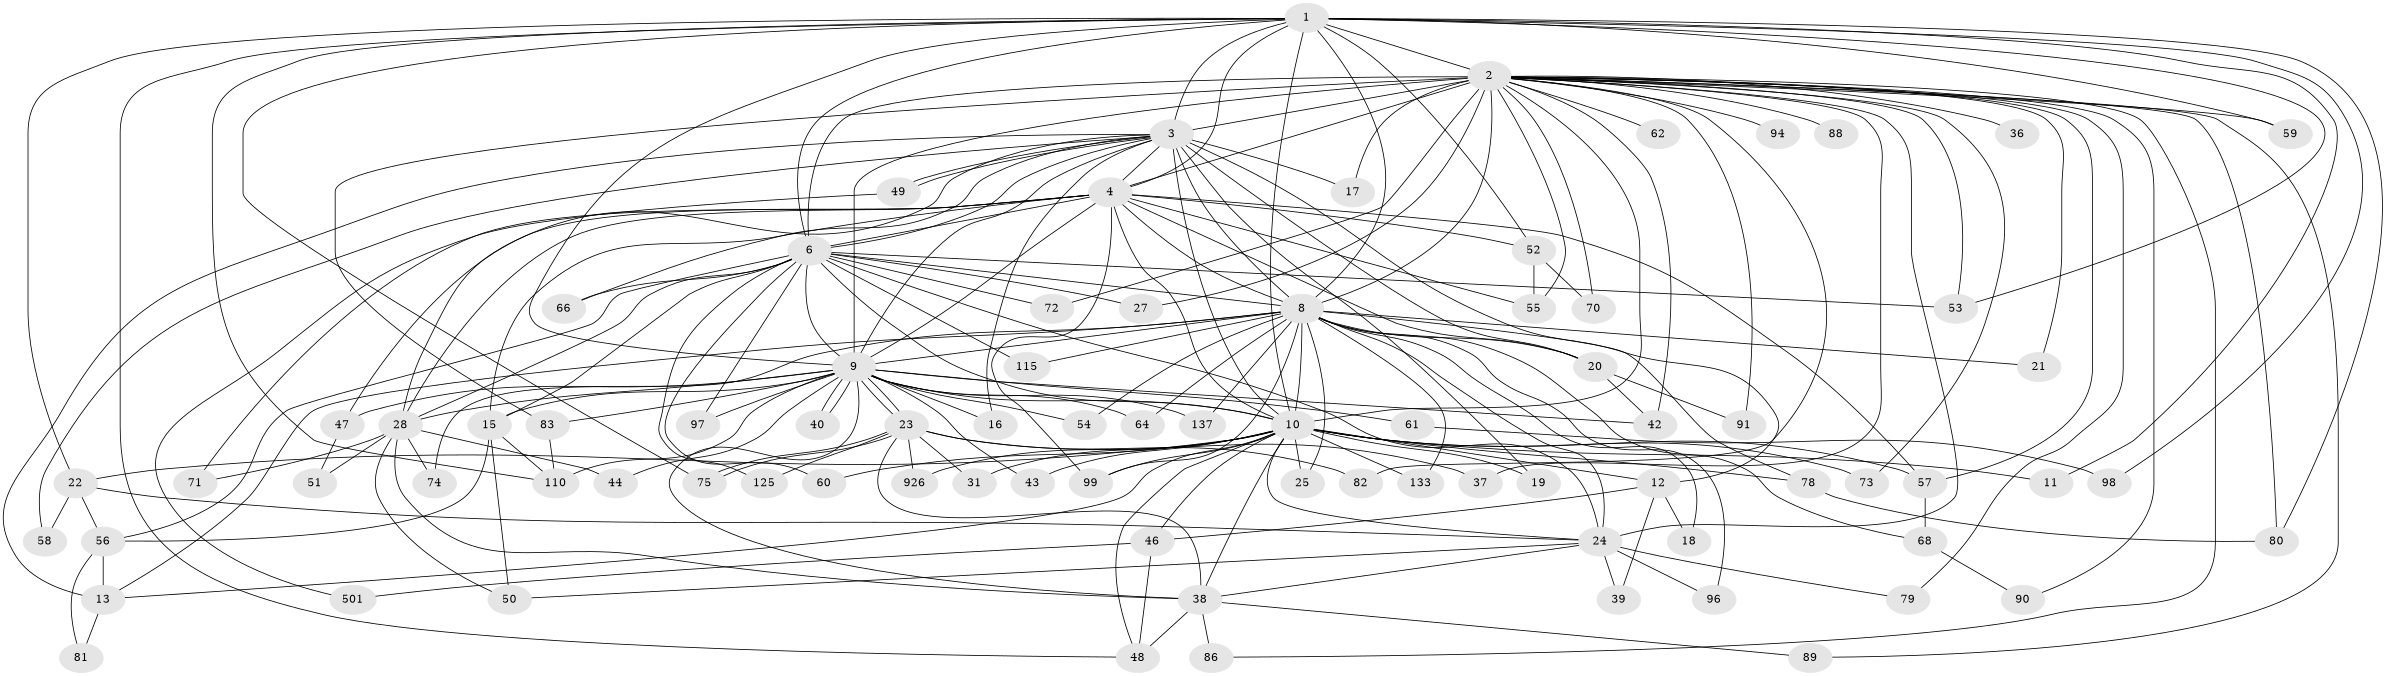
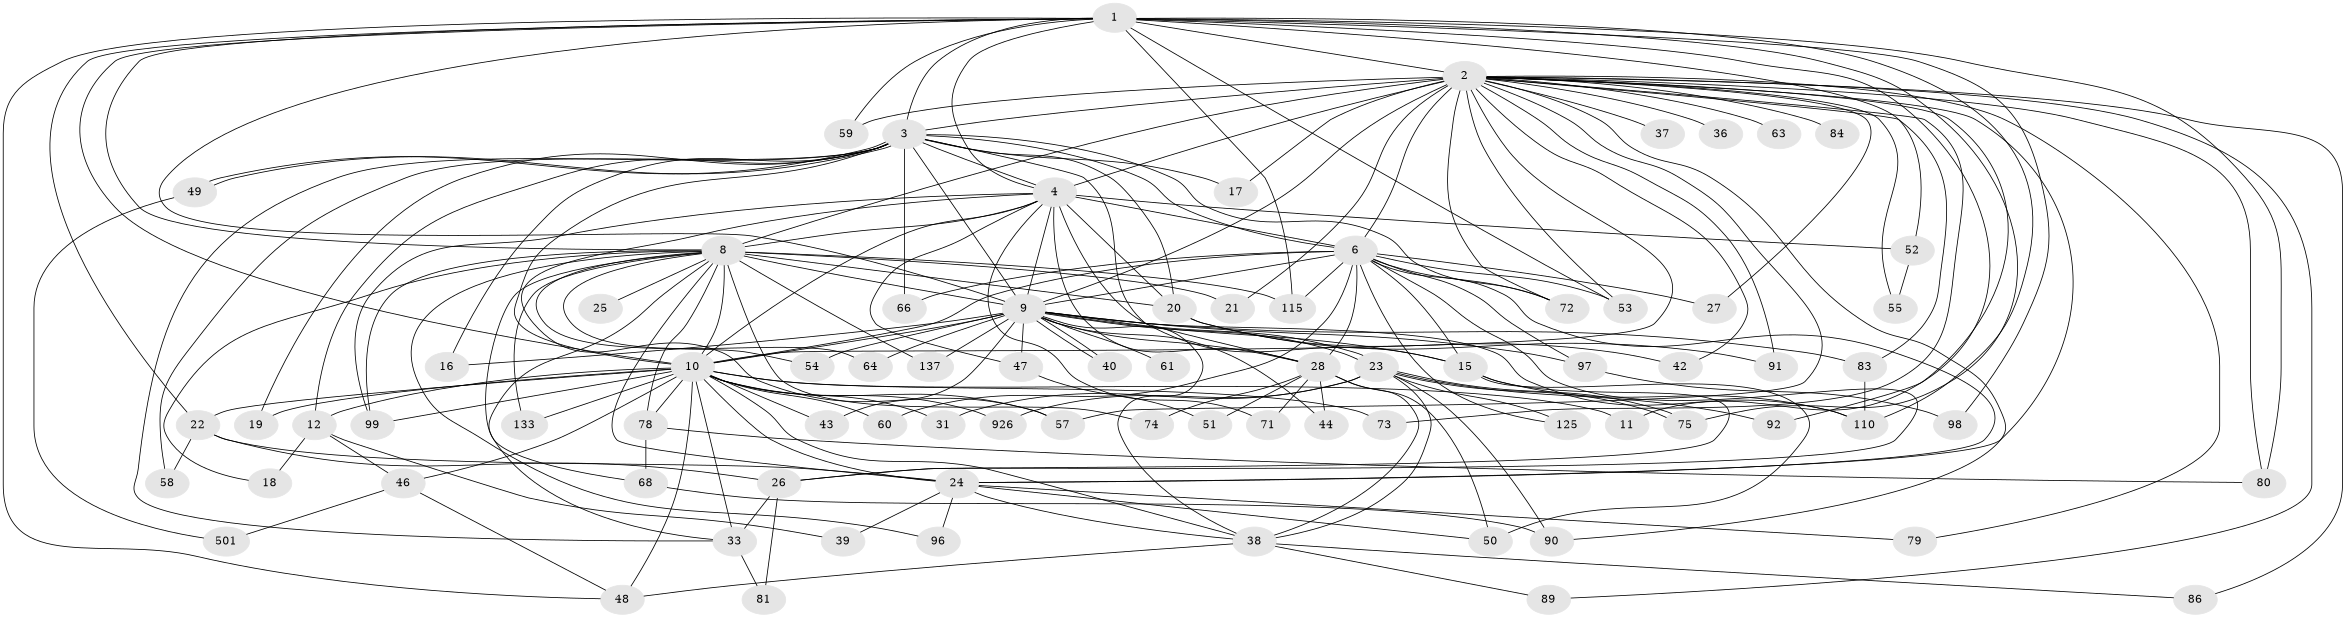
(986, 58) -> (1237, 148)
(1658, 134) -> (1779, 134)
(1778, 134) -> (1837, 134)
(1836, 134) -> none
(1223, 230) -> (1254, 221)
(1322, 251) -> none
(1056, 280) -> none
(1594, 309) -> none
(1273, 400) -> none
(1782, 442) -> (1772, 391)
(1291, 445) -> (1480, 440)
(1298, 454) -> none
(1361, 483) -> (1774, 425)
(1925, 509) -> (646, 454)
(103, 542) -> (779, 483)
(103, 600) -> (735, 542)
